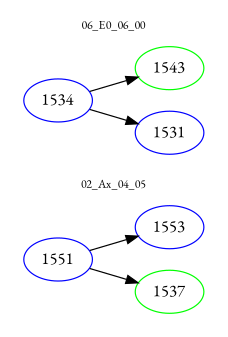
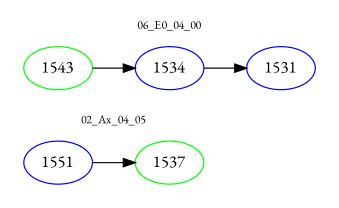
(114, 26) -> (170, 26)
(108, 86) -> (108, 68)
(170, 227) -> none
